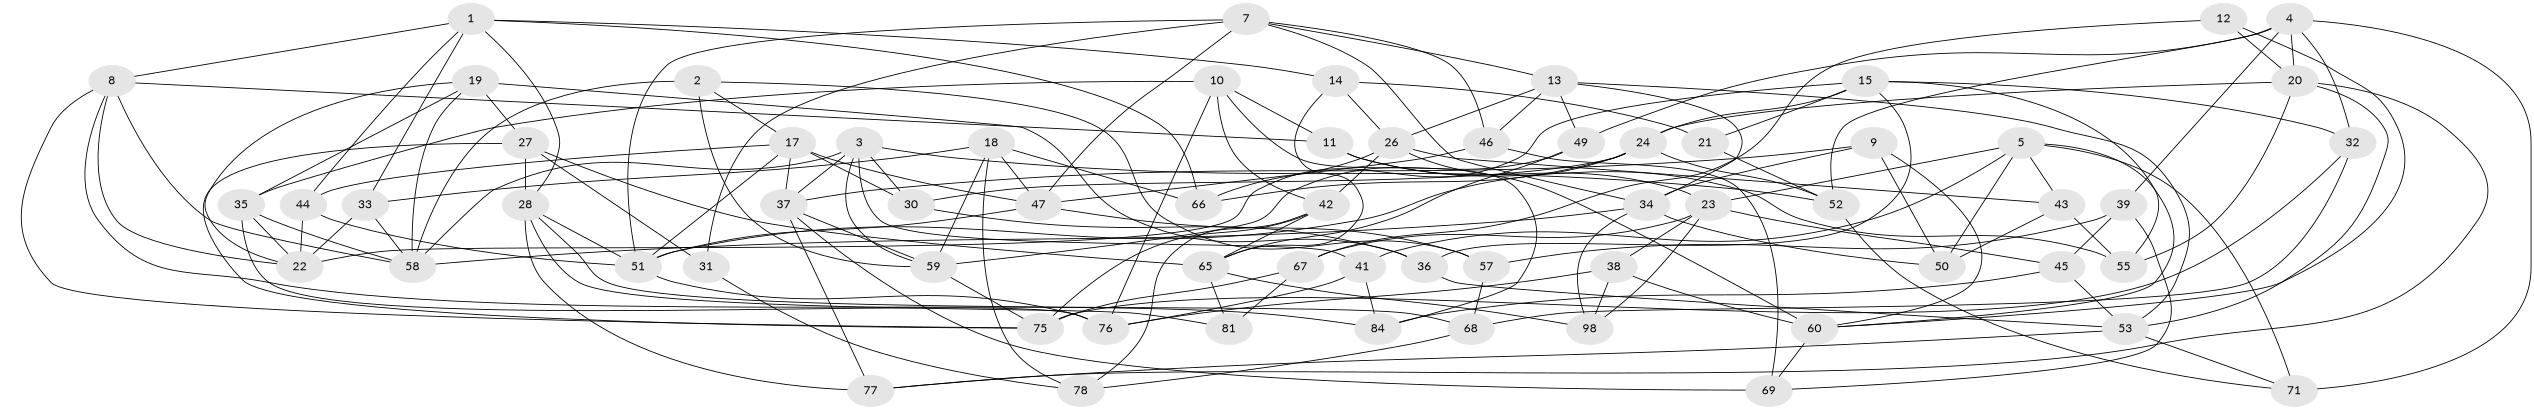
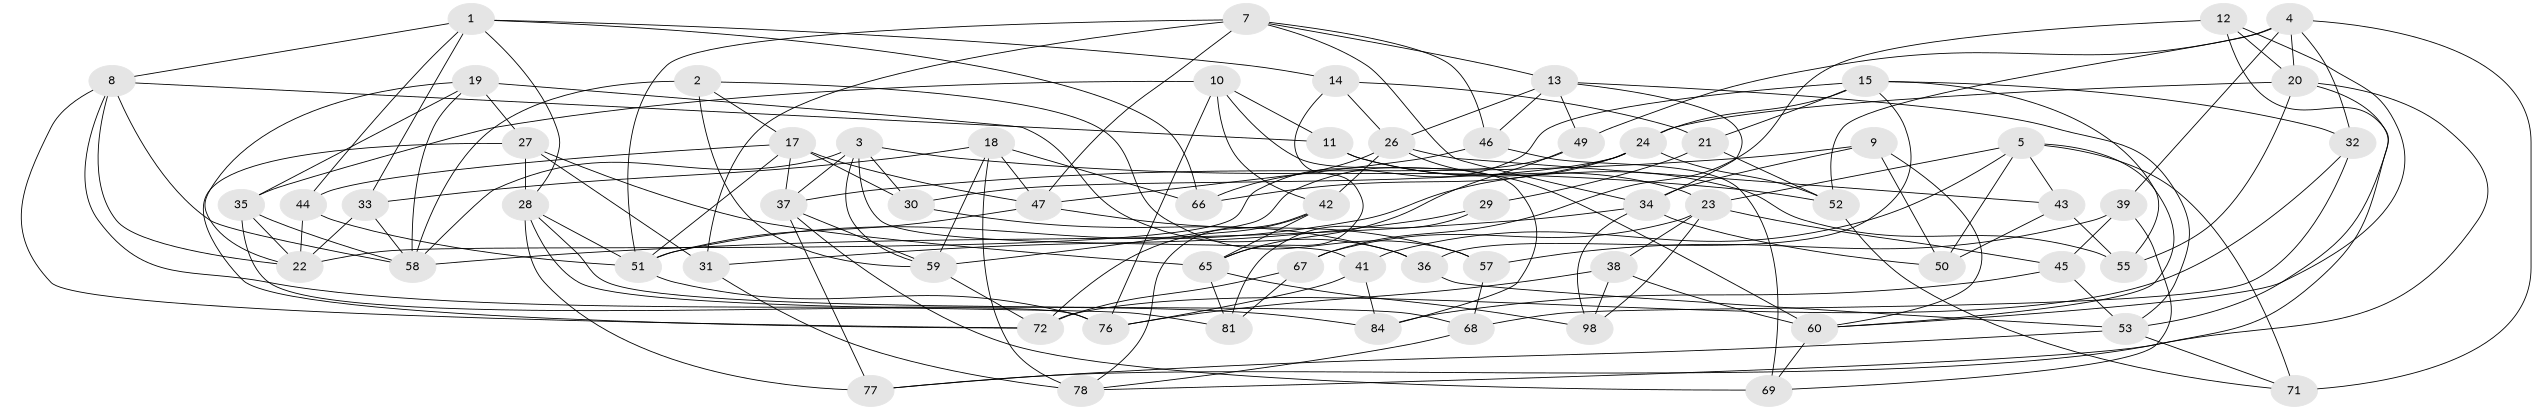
none -> (1487, 205)
none -> (2298, 296)
(1040, 329) -> (1040, 329)
